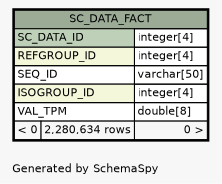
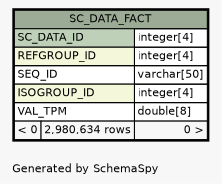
(88, 130) -> (88, 130)
